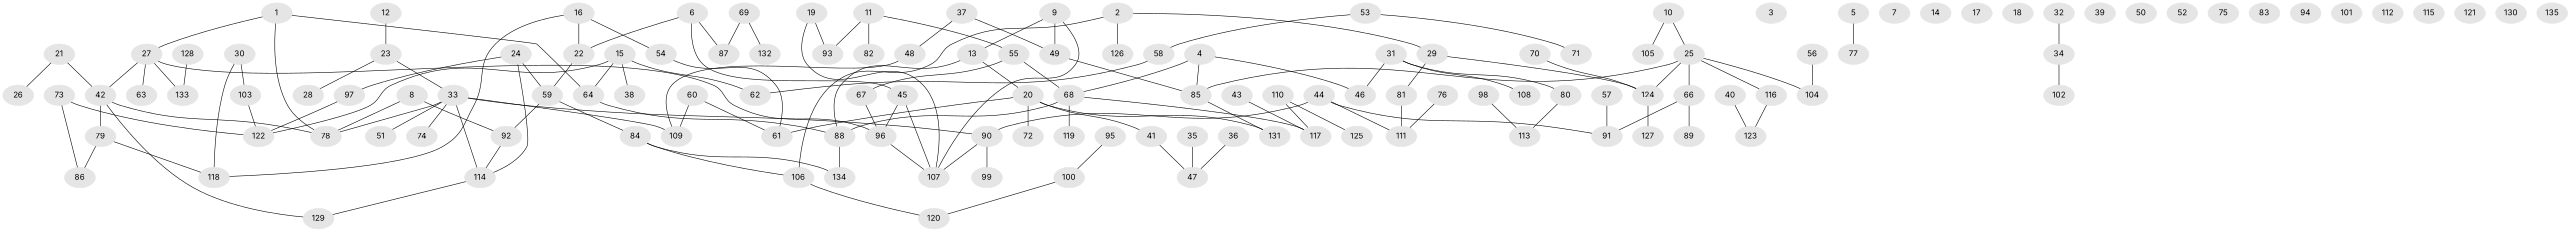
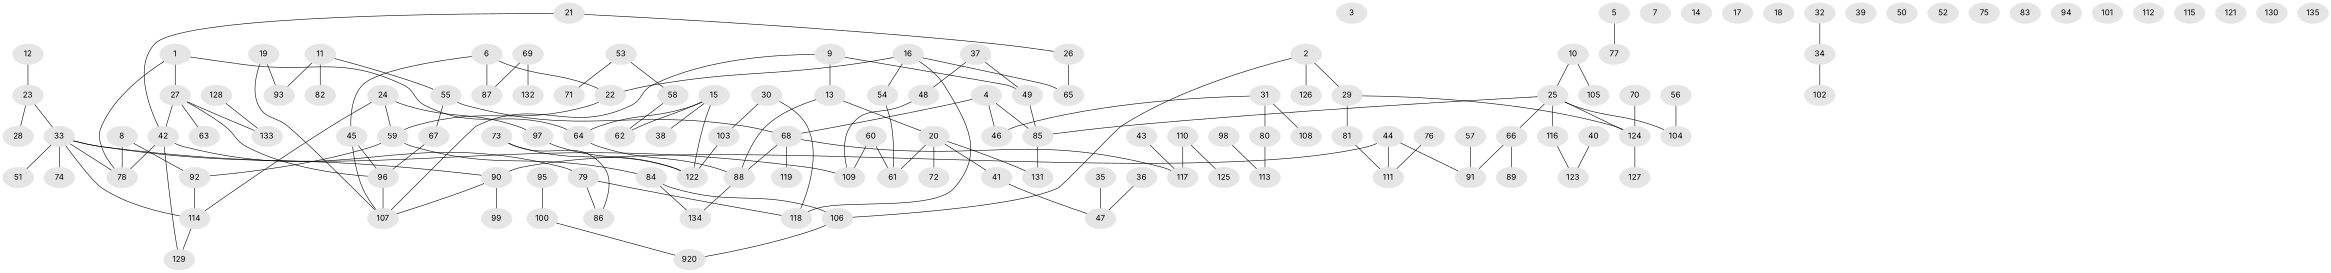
none -> (1069, 95)
(934, 219) -> (690, 260)
